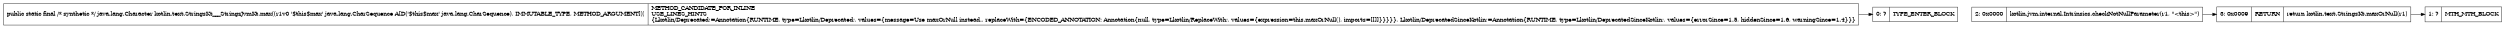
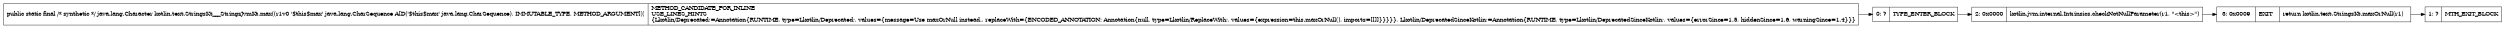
none -> (1963, 14)
(2267, 14) -> (2265, 14)
(2472, 14) -> (2472, 14)
